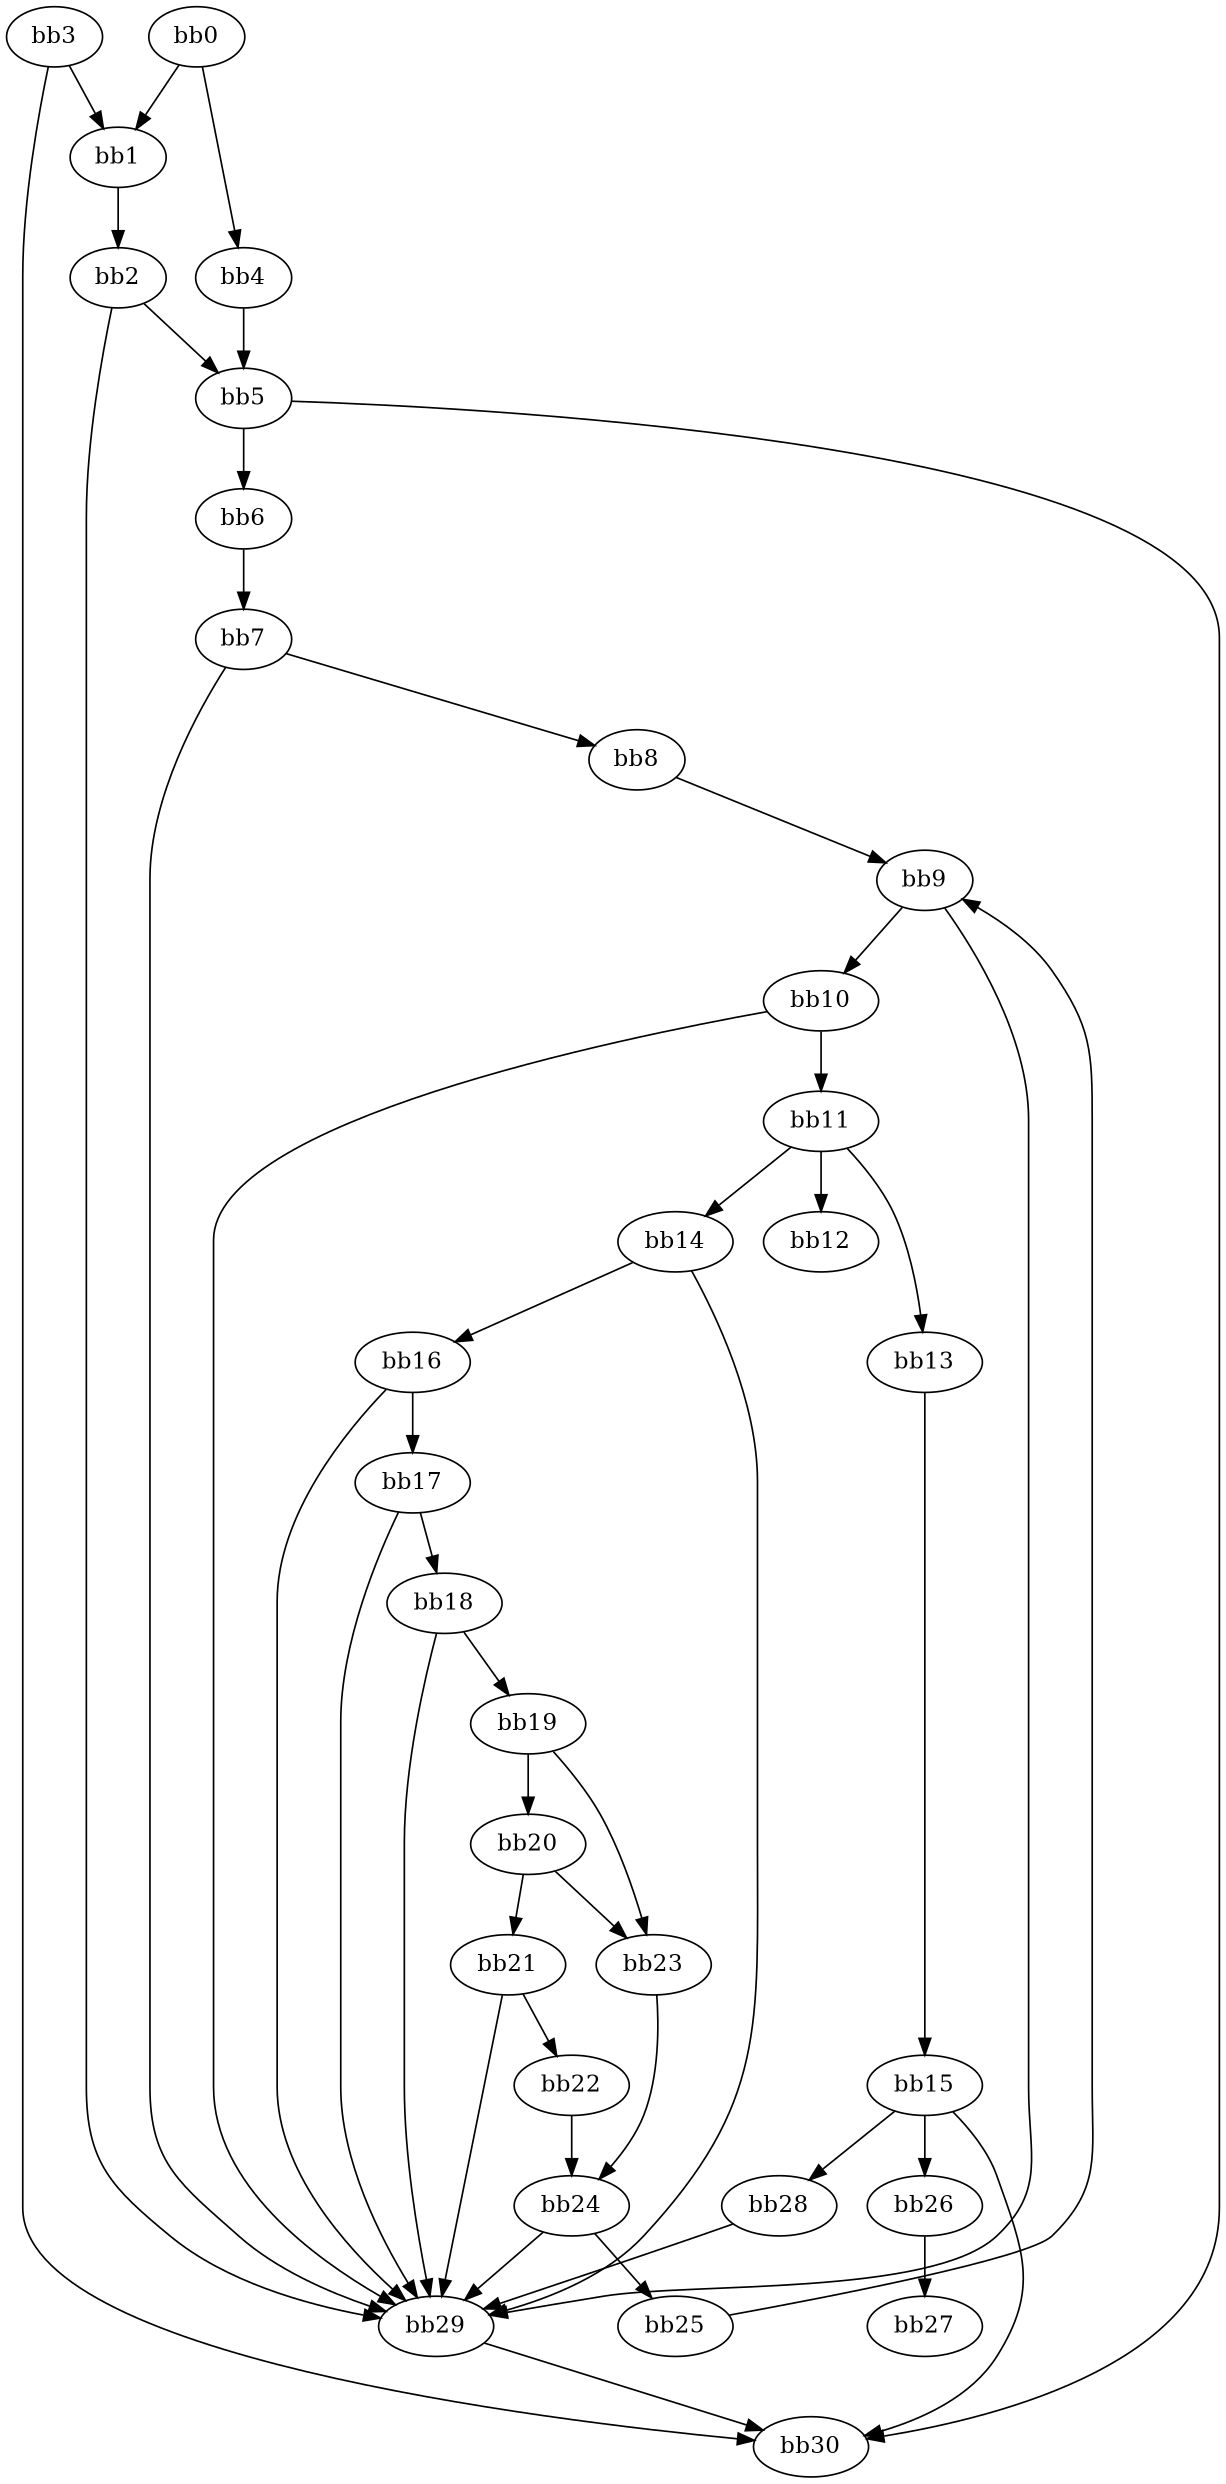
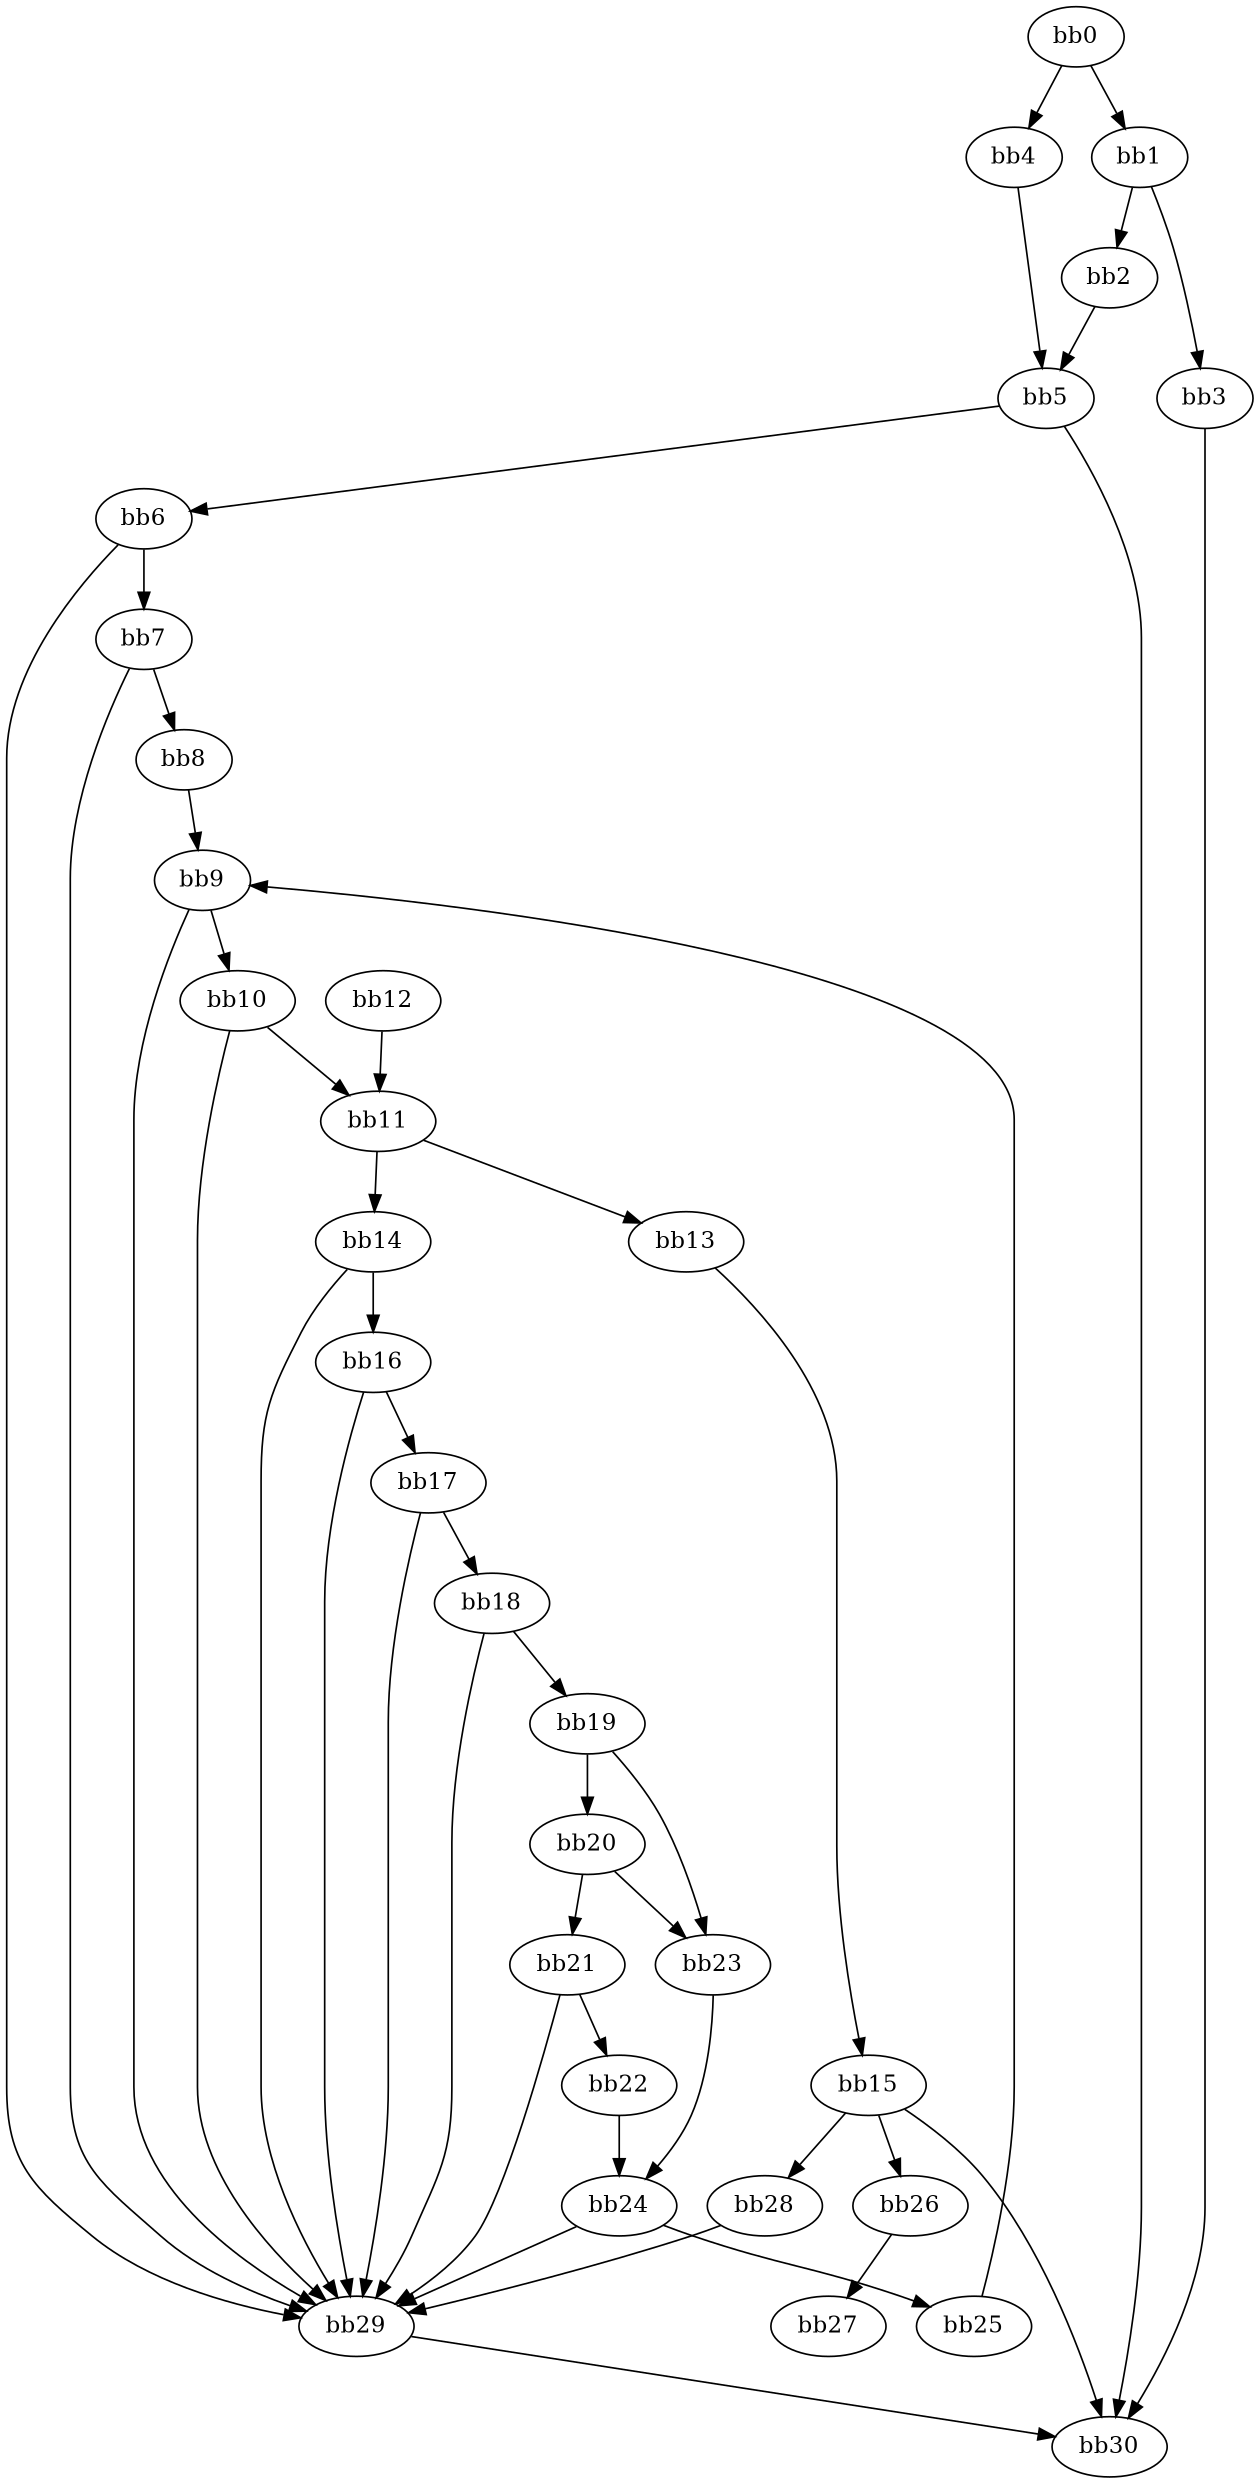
(82, 90) -> (1179, 268)
(821, 1173) -> (381, 1053)
(86, 1392) -> (7, 1494)
